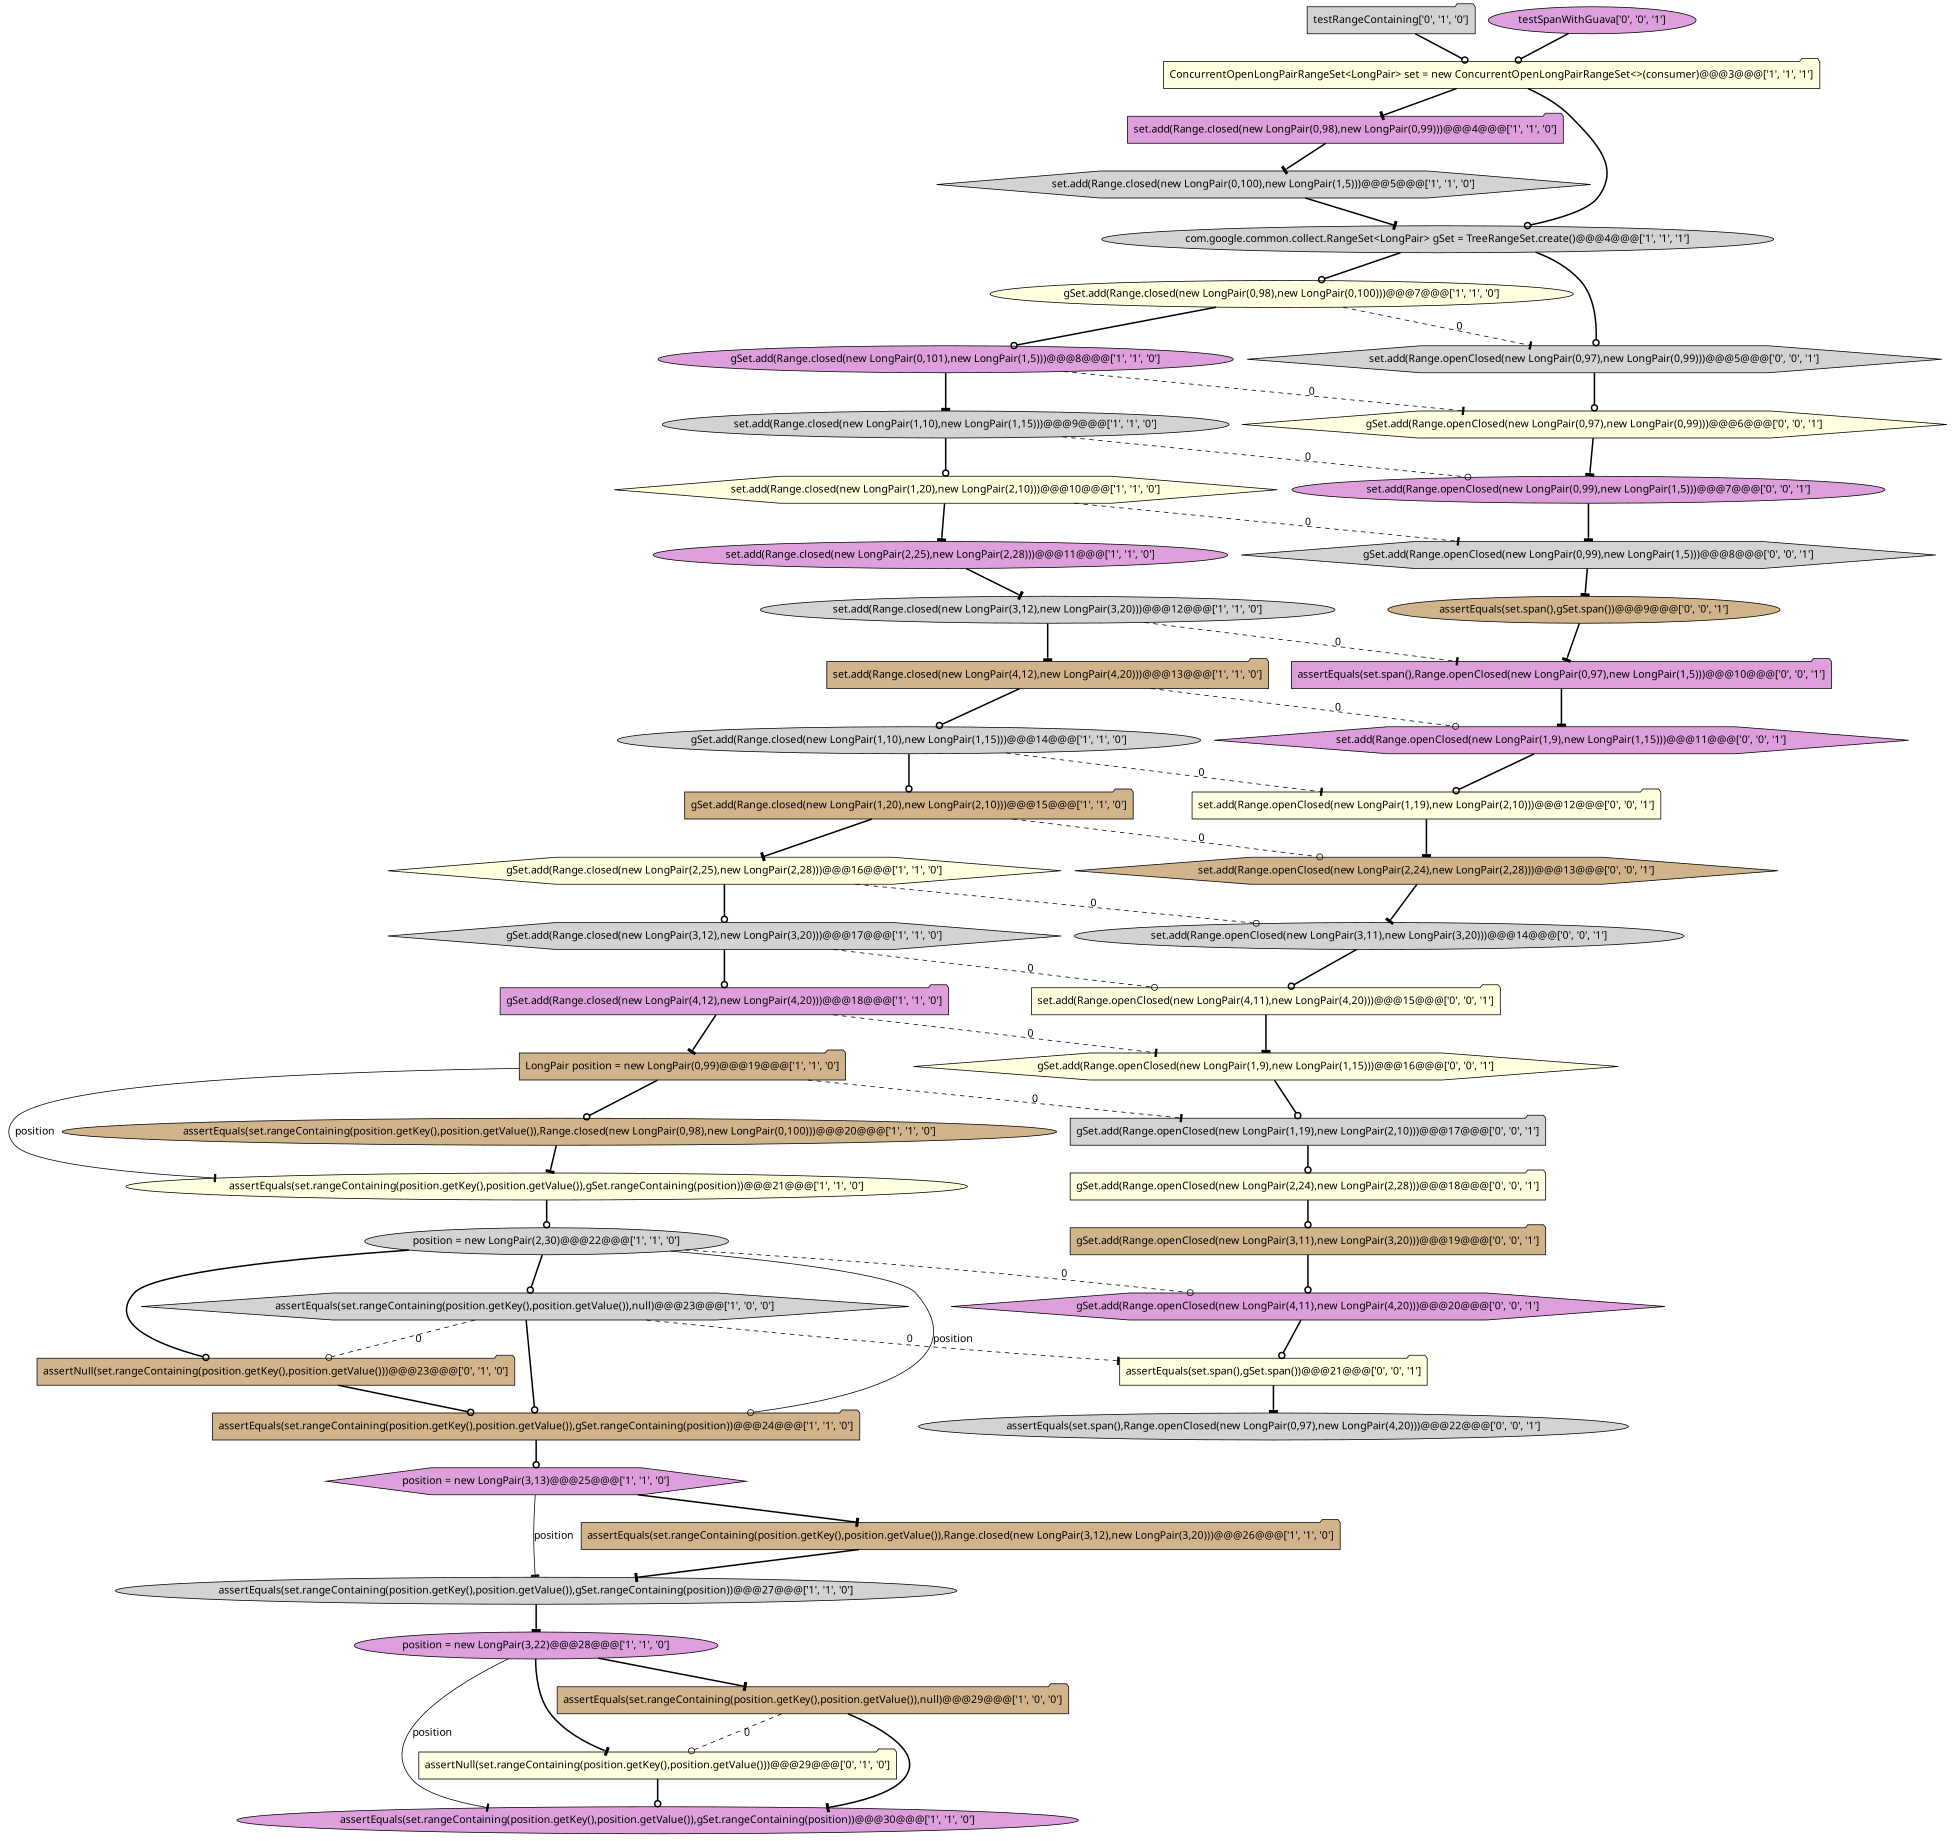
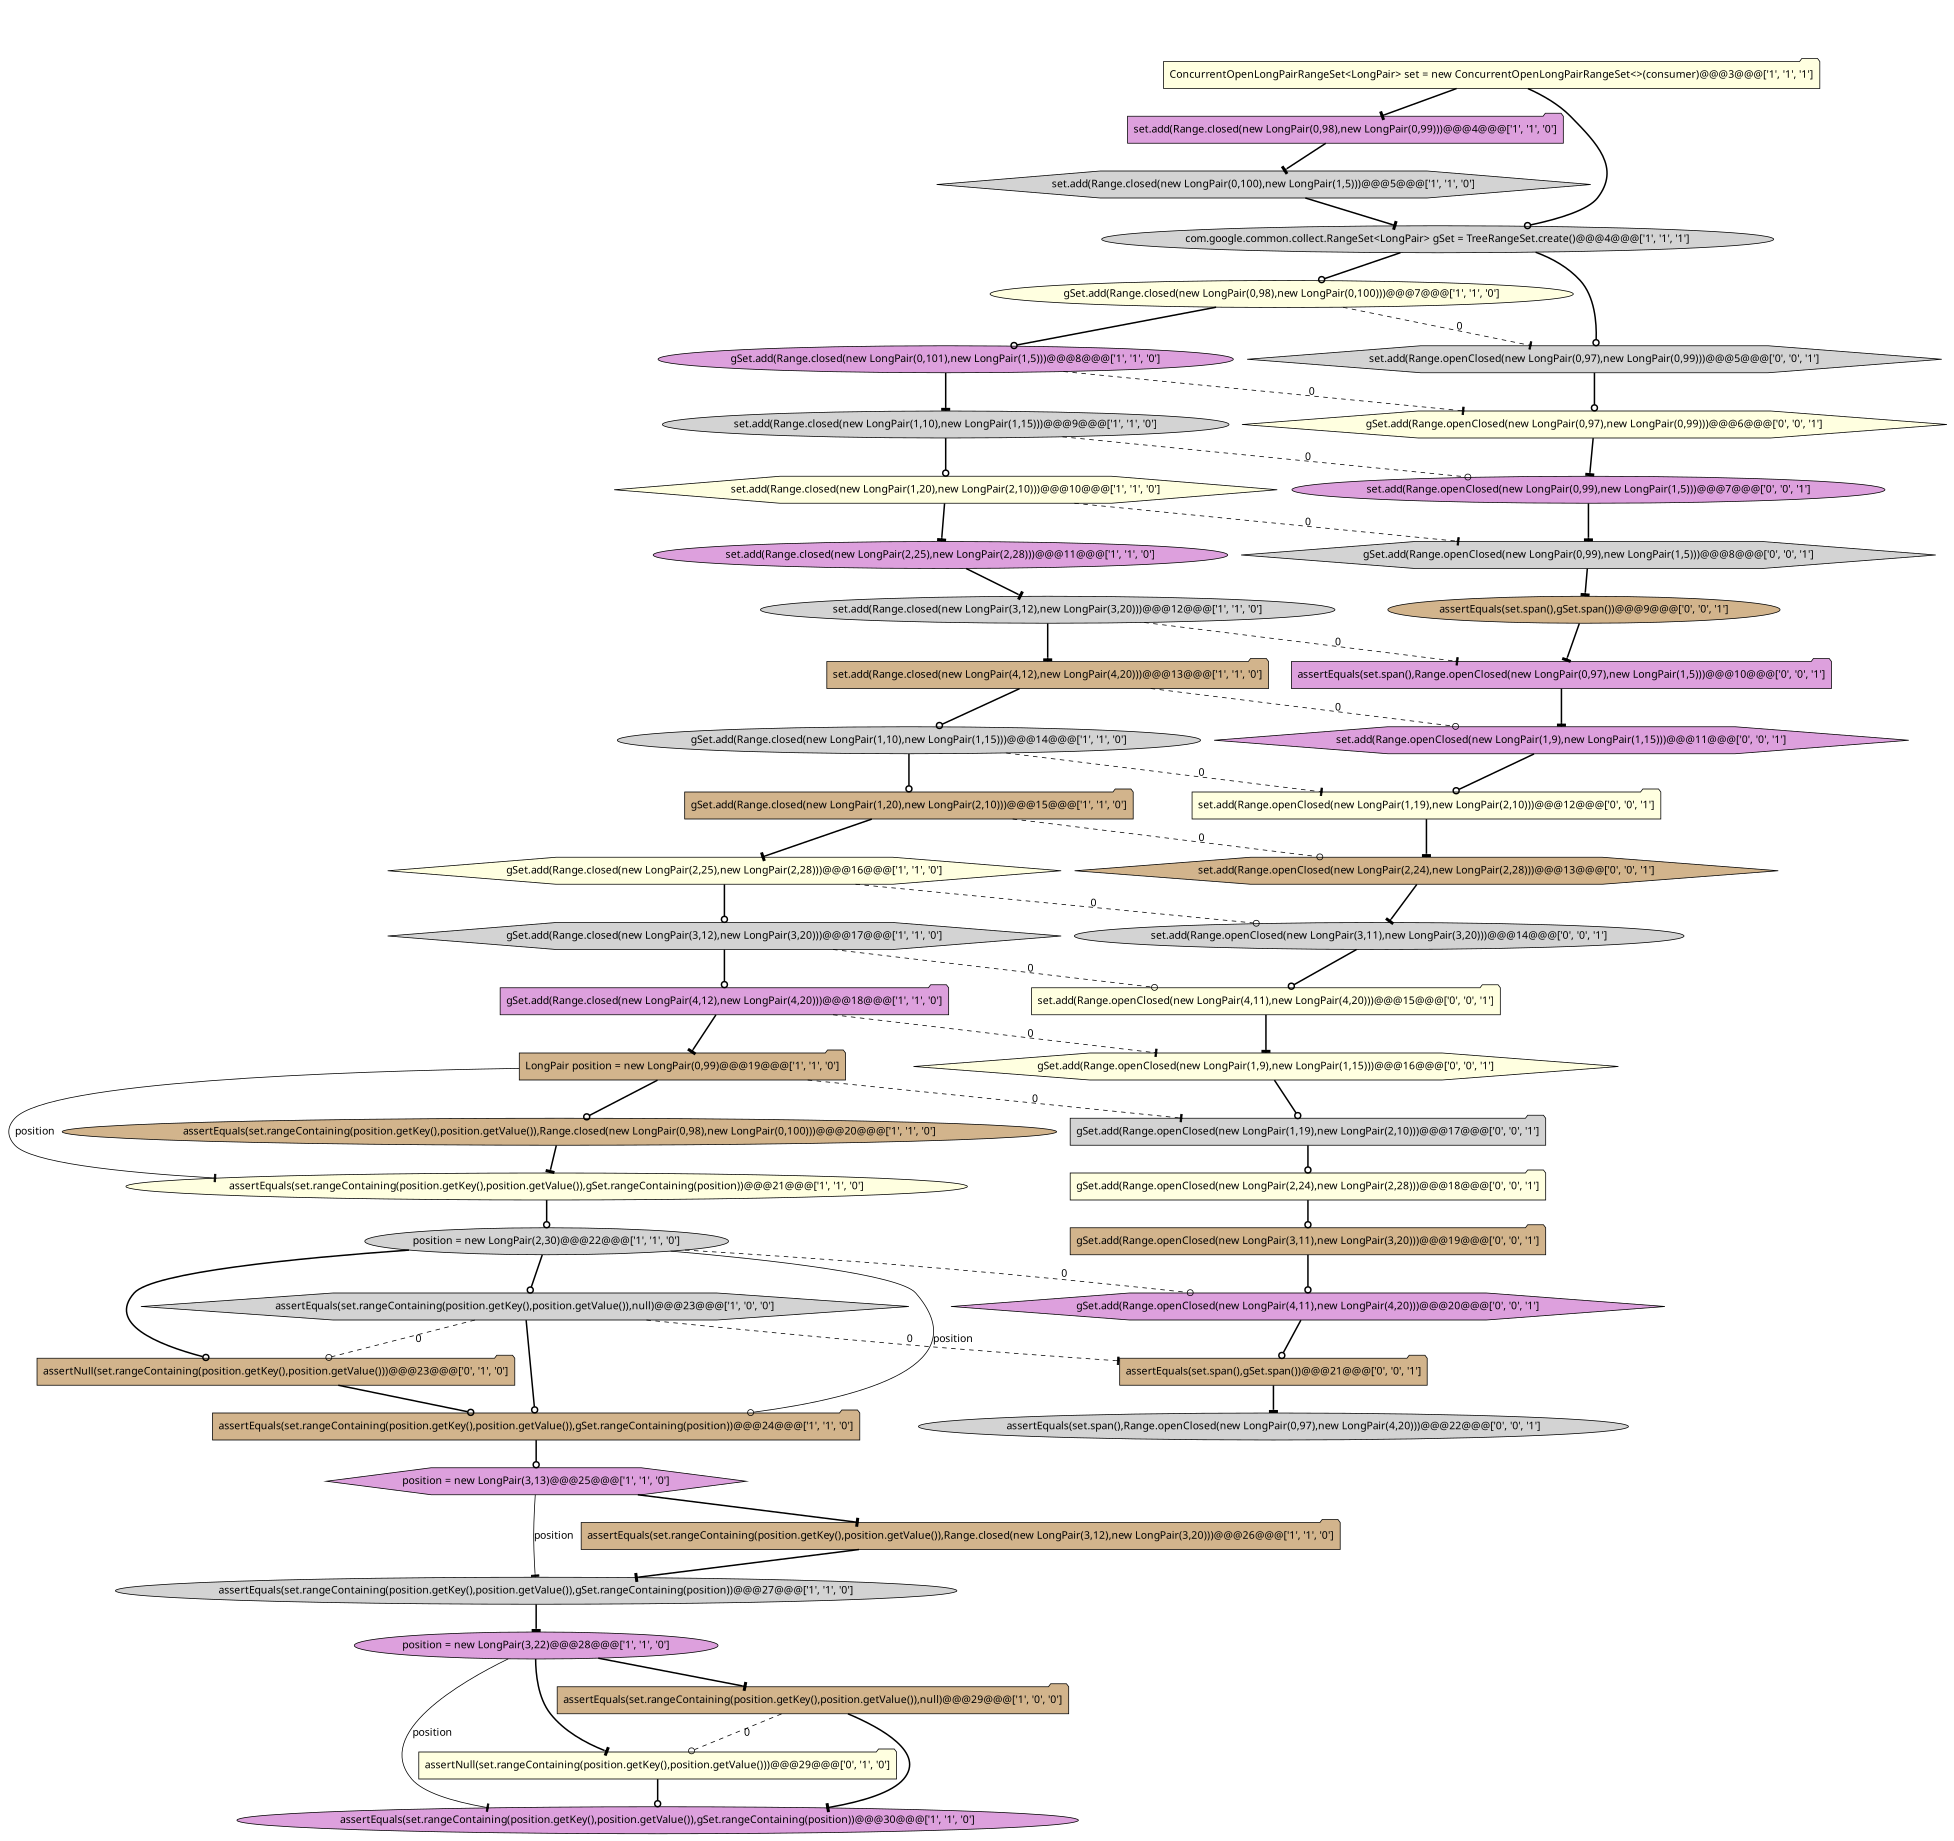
(1391, 20) -> none
(1592, 20) -> none
(1273, 1372) -> (1273, 1372)
